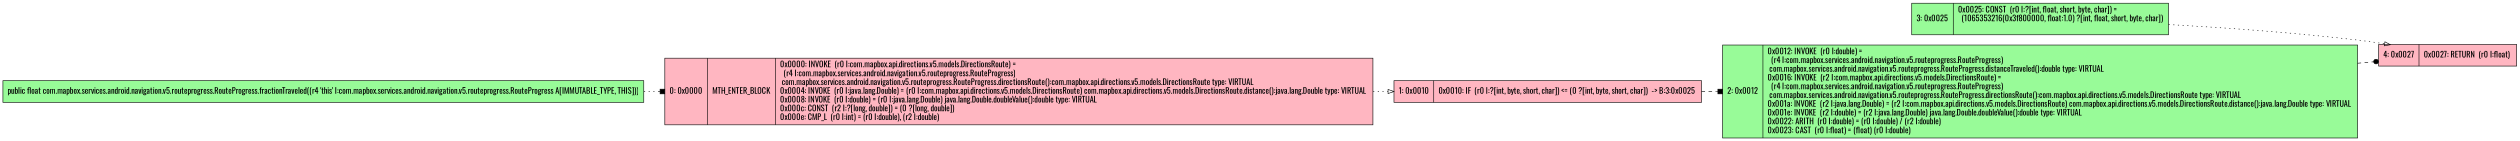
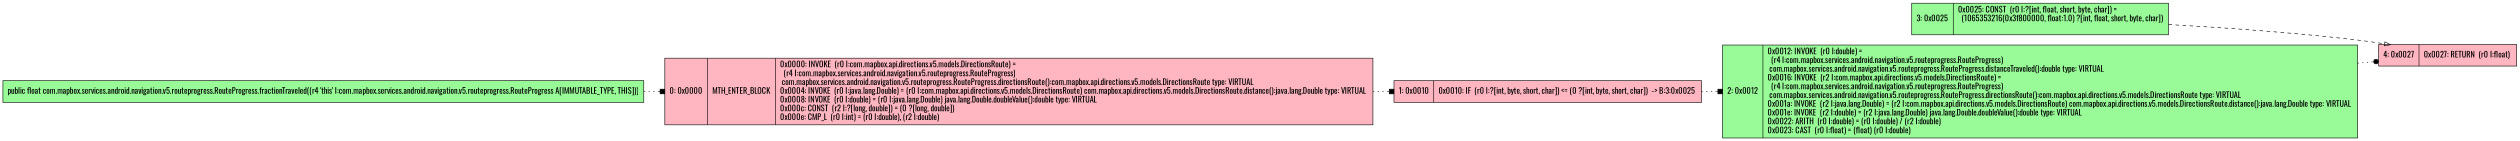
(2277, 32) -> (2277, 32)
(2366, 63) -> (2366, 63)
(1381, 92) -> (1381, 92)
(1709, 92) -> (1709, 92)
